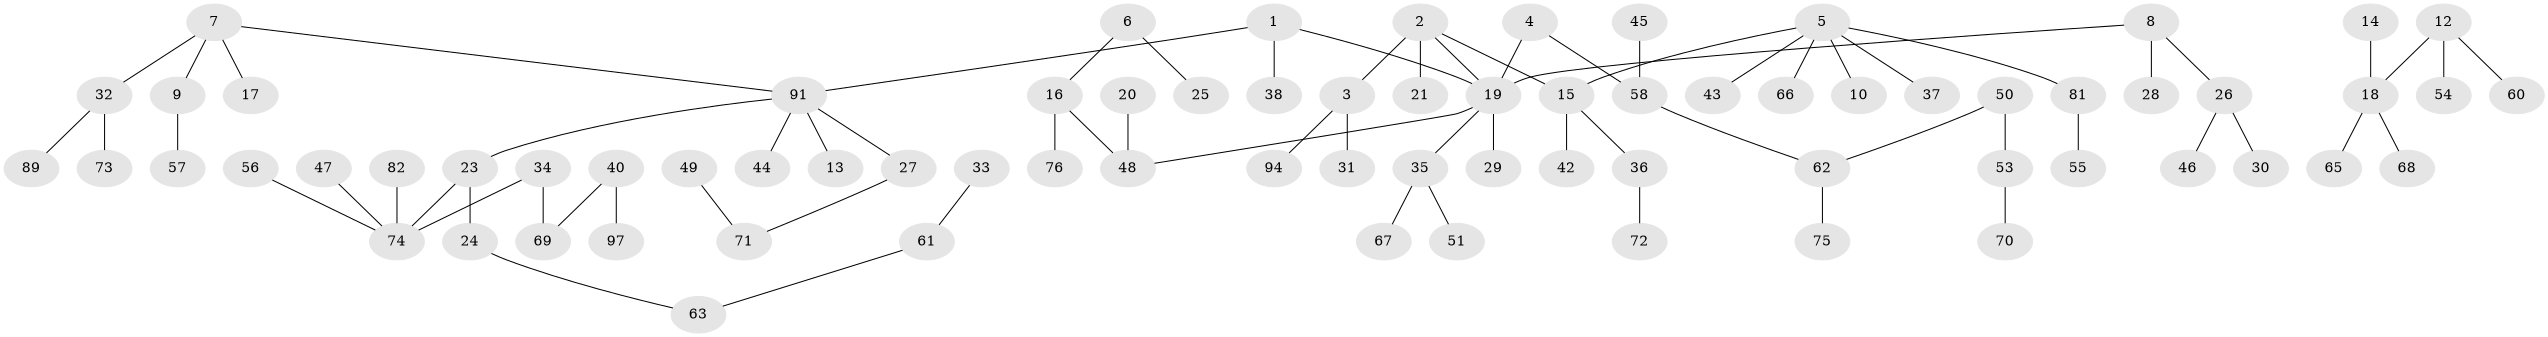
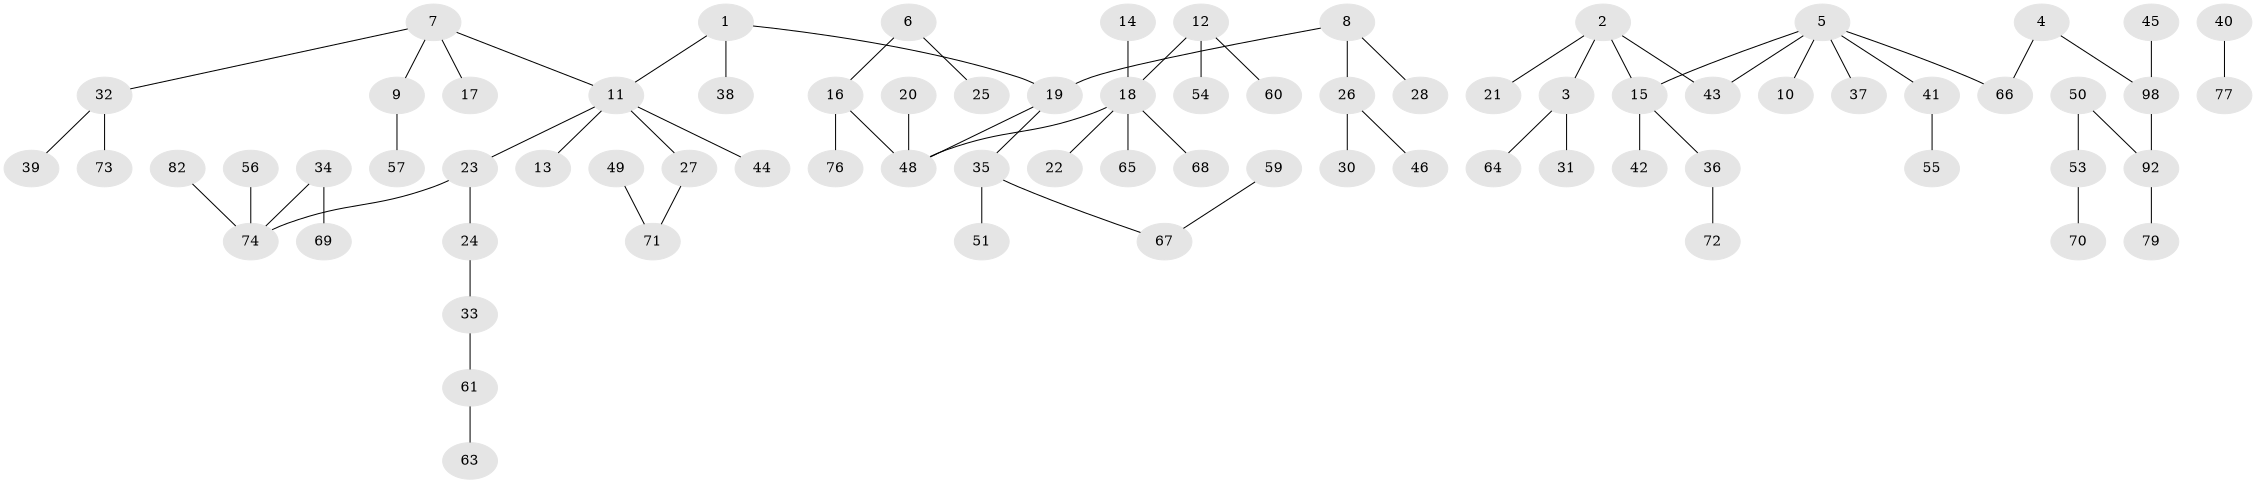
(1457, 59) -> (1658, 59)
(1512, 59) -> (2023, 59)
(799, 95) -> (616, 95)
(1640, 95) -> (2151, 95)
(2078, 95) -> (1932, 95)
none -> (1032, 130)
(31, 169) -> (31, 169)
(324, 169) -> none
none -> (1055, 169)
(1274, 169) -> (1493, 169)
none -> (1274, 169)
(1493, 169) -> none
(1822, 169) -> (2151, 169)
(580, 205) -> none
(616, 242) -> (2224, 95)
(1822, 242) -> (2151, 242)
(581, 284) -> (470, 278)
